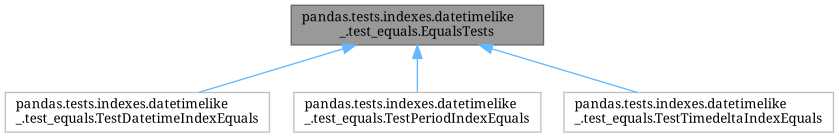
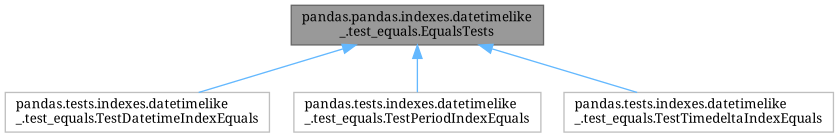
(417, 25) -> (417, 25)
